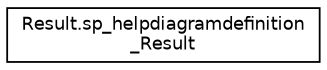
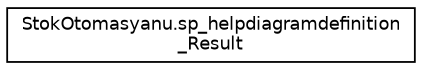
(163, 35) -> (211, 35)
